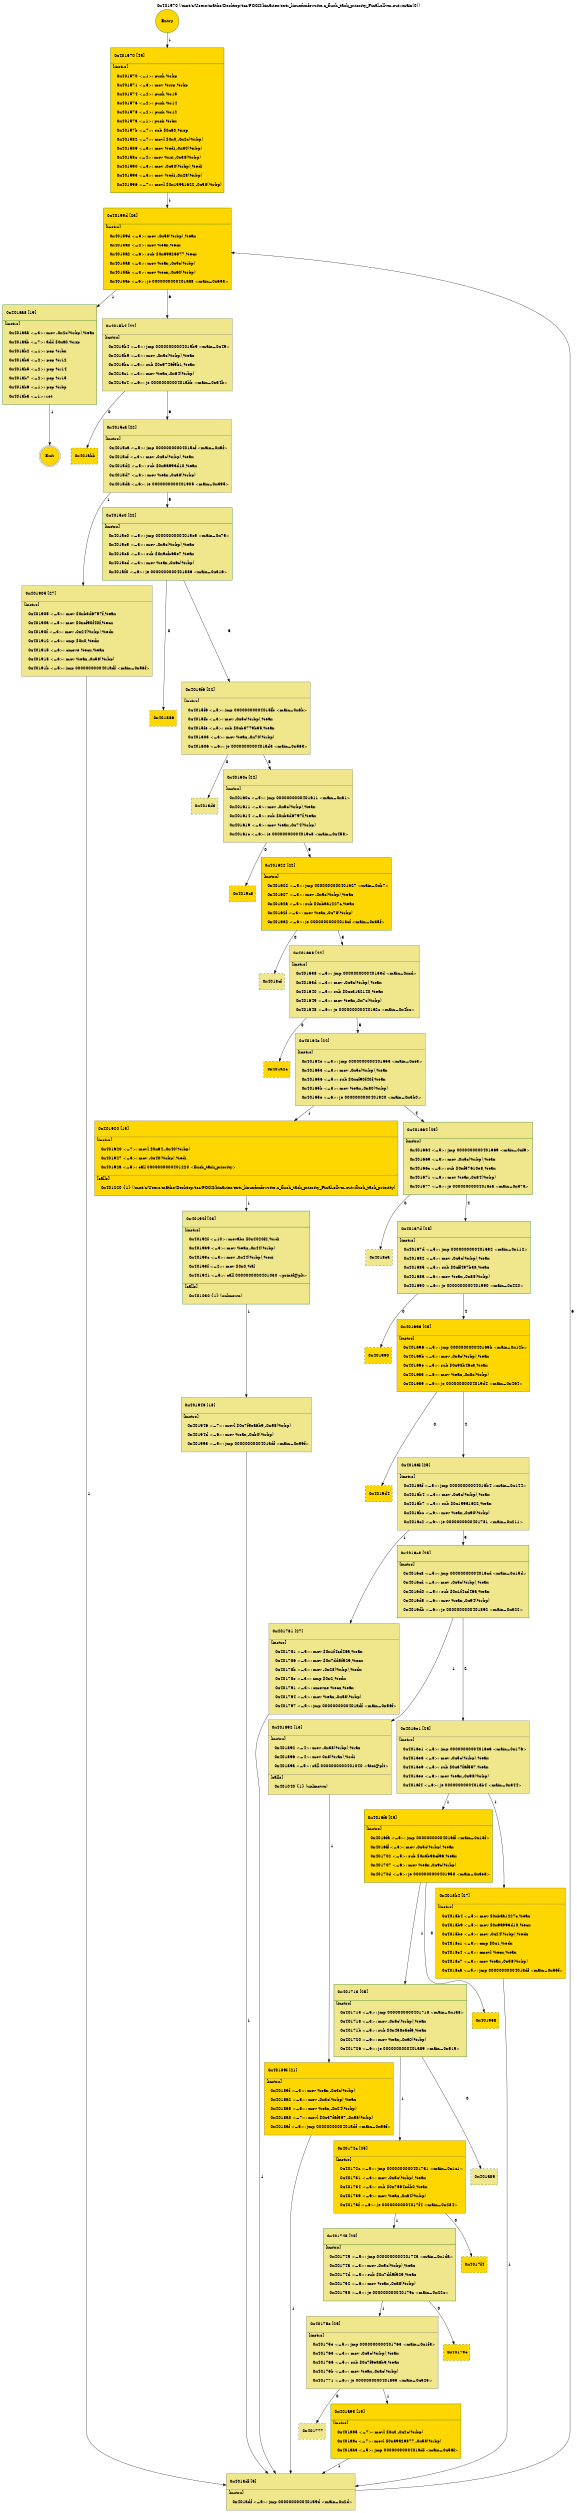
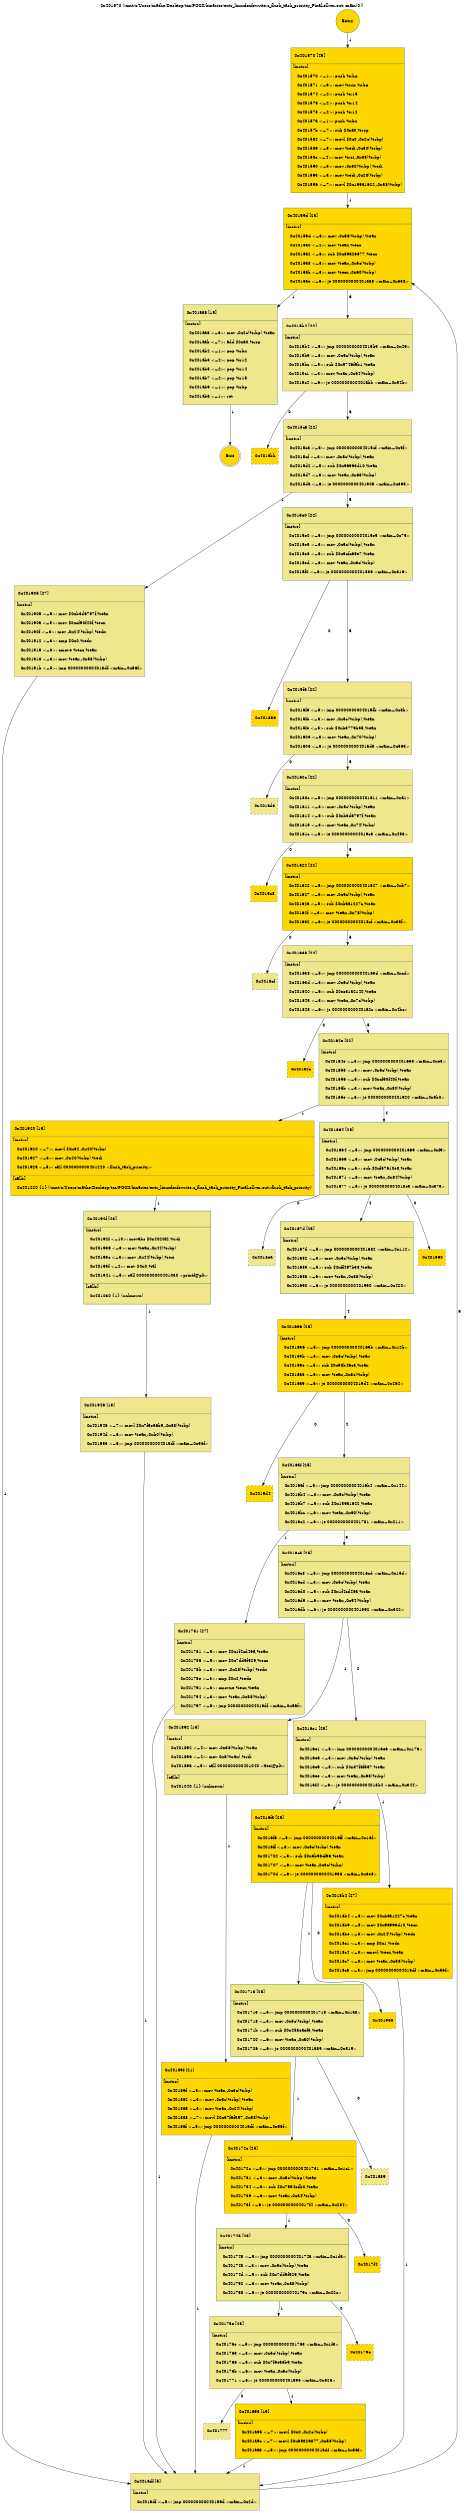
(396, 1317) -> (420, 1220)
